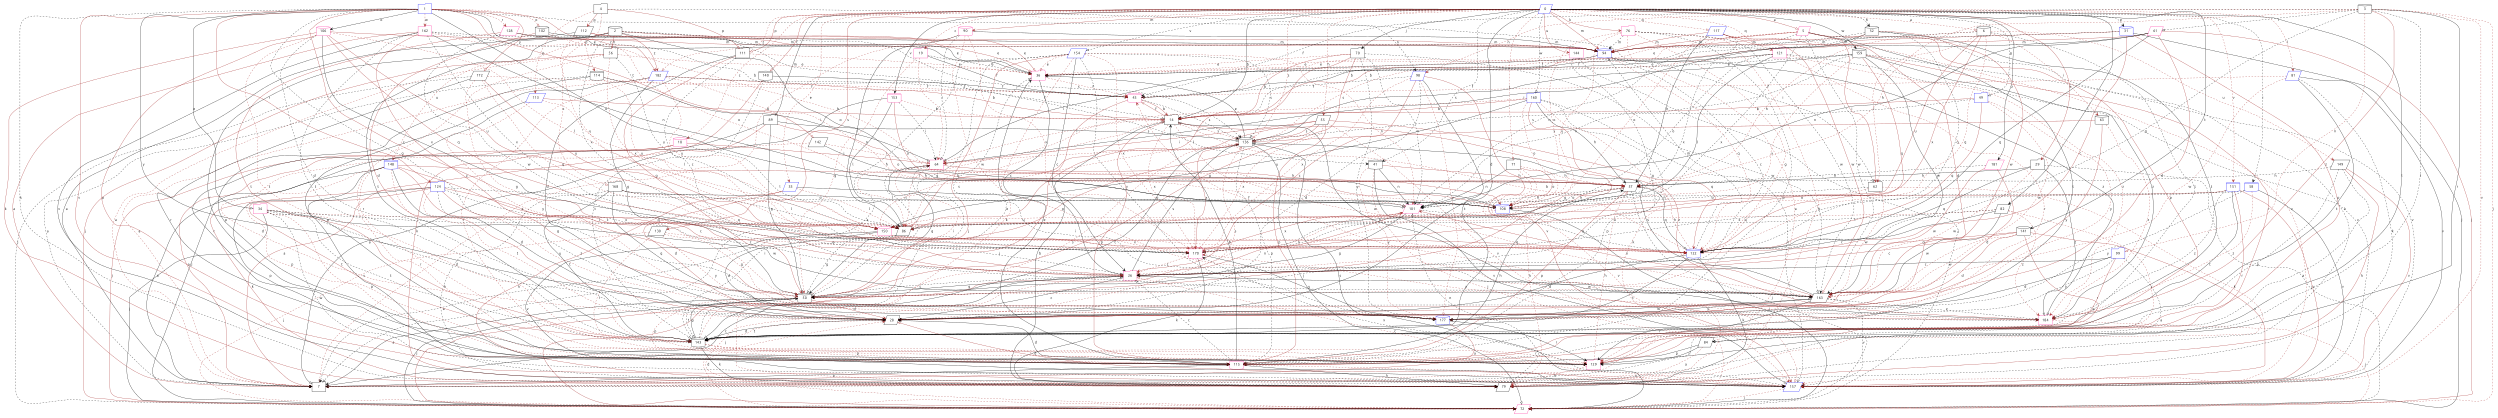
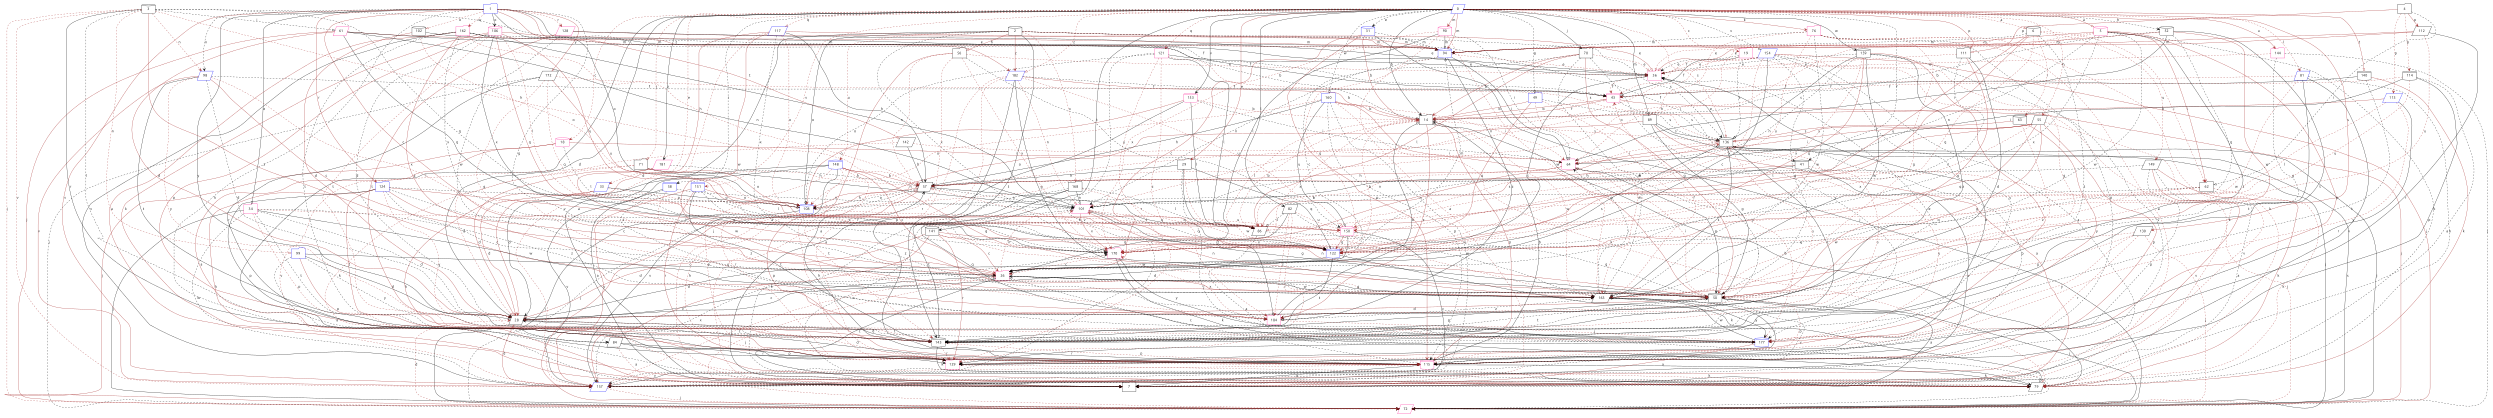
(1803, 31) -> (2101, 31)
(1915, 256) -> (1443, 253)
(2125, 406) -> (1552, 331)
